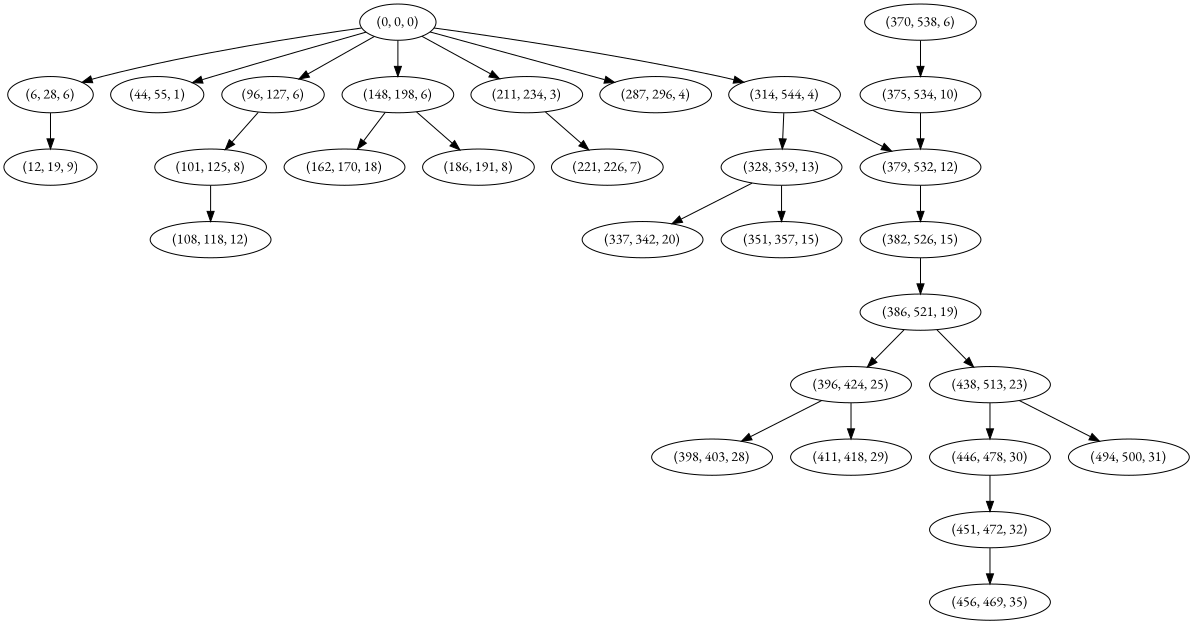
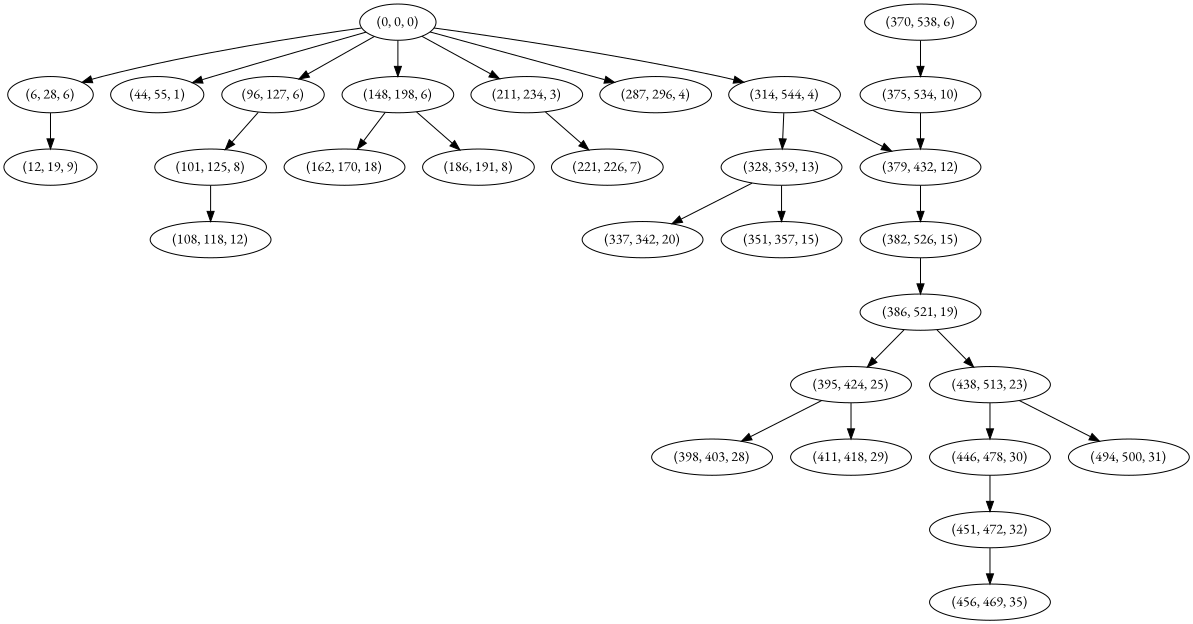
(920, 167) -> (920, 167)
(851, 385) -> (851, 385)
